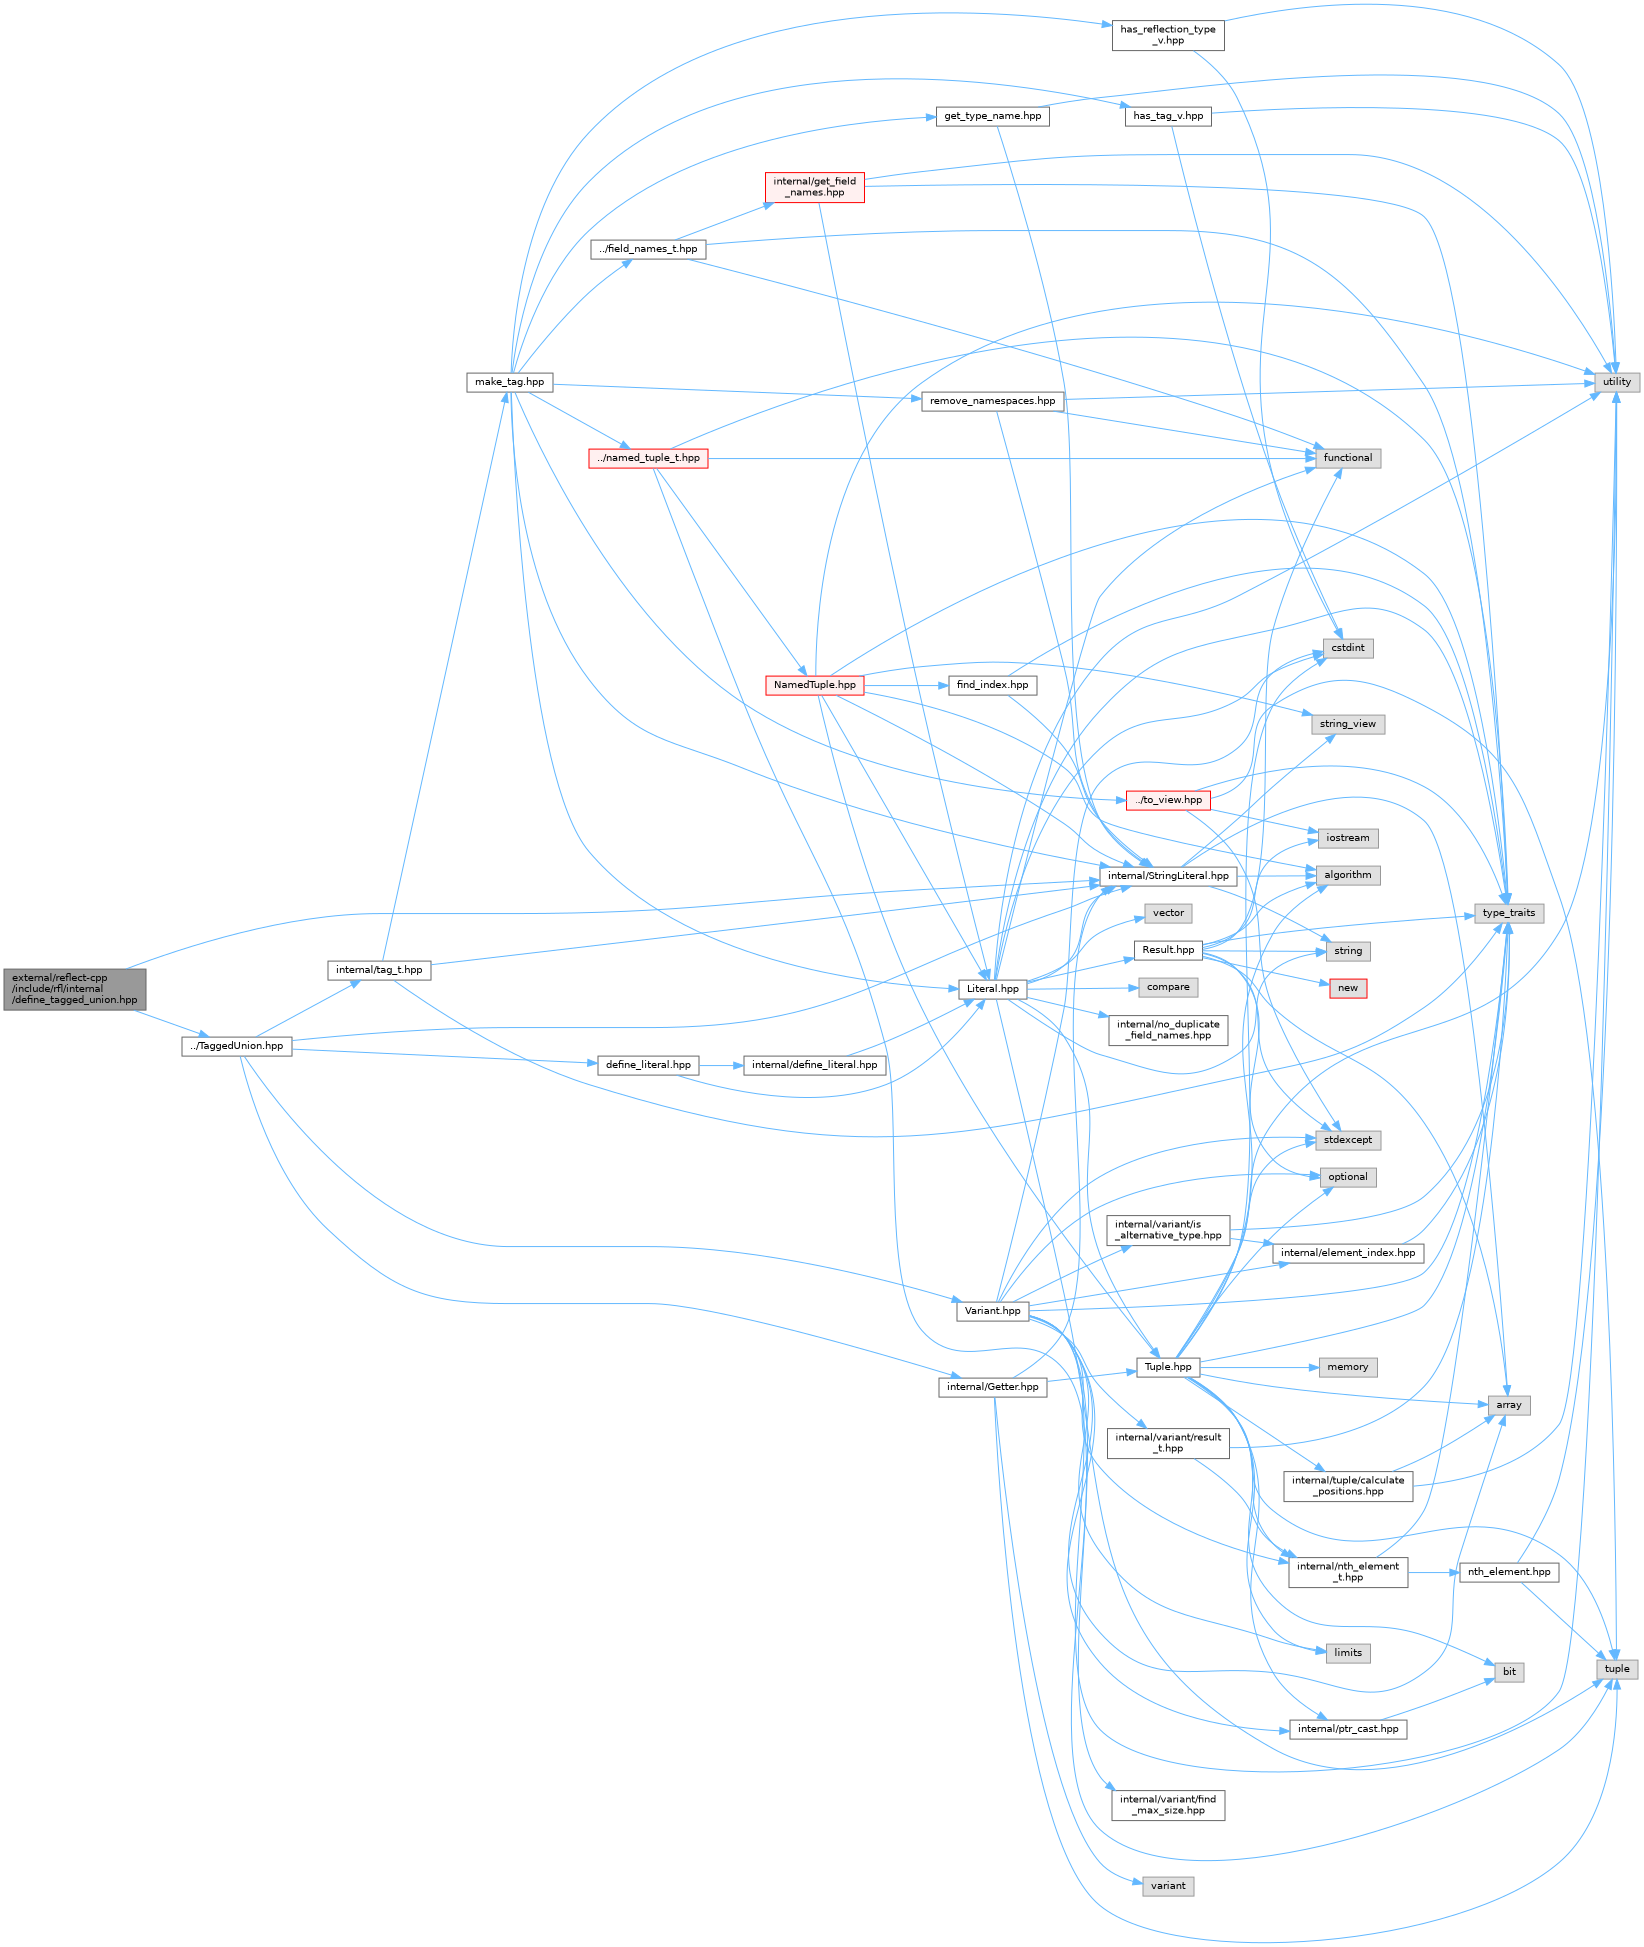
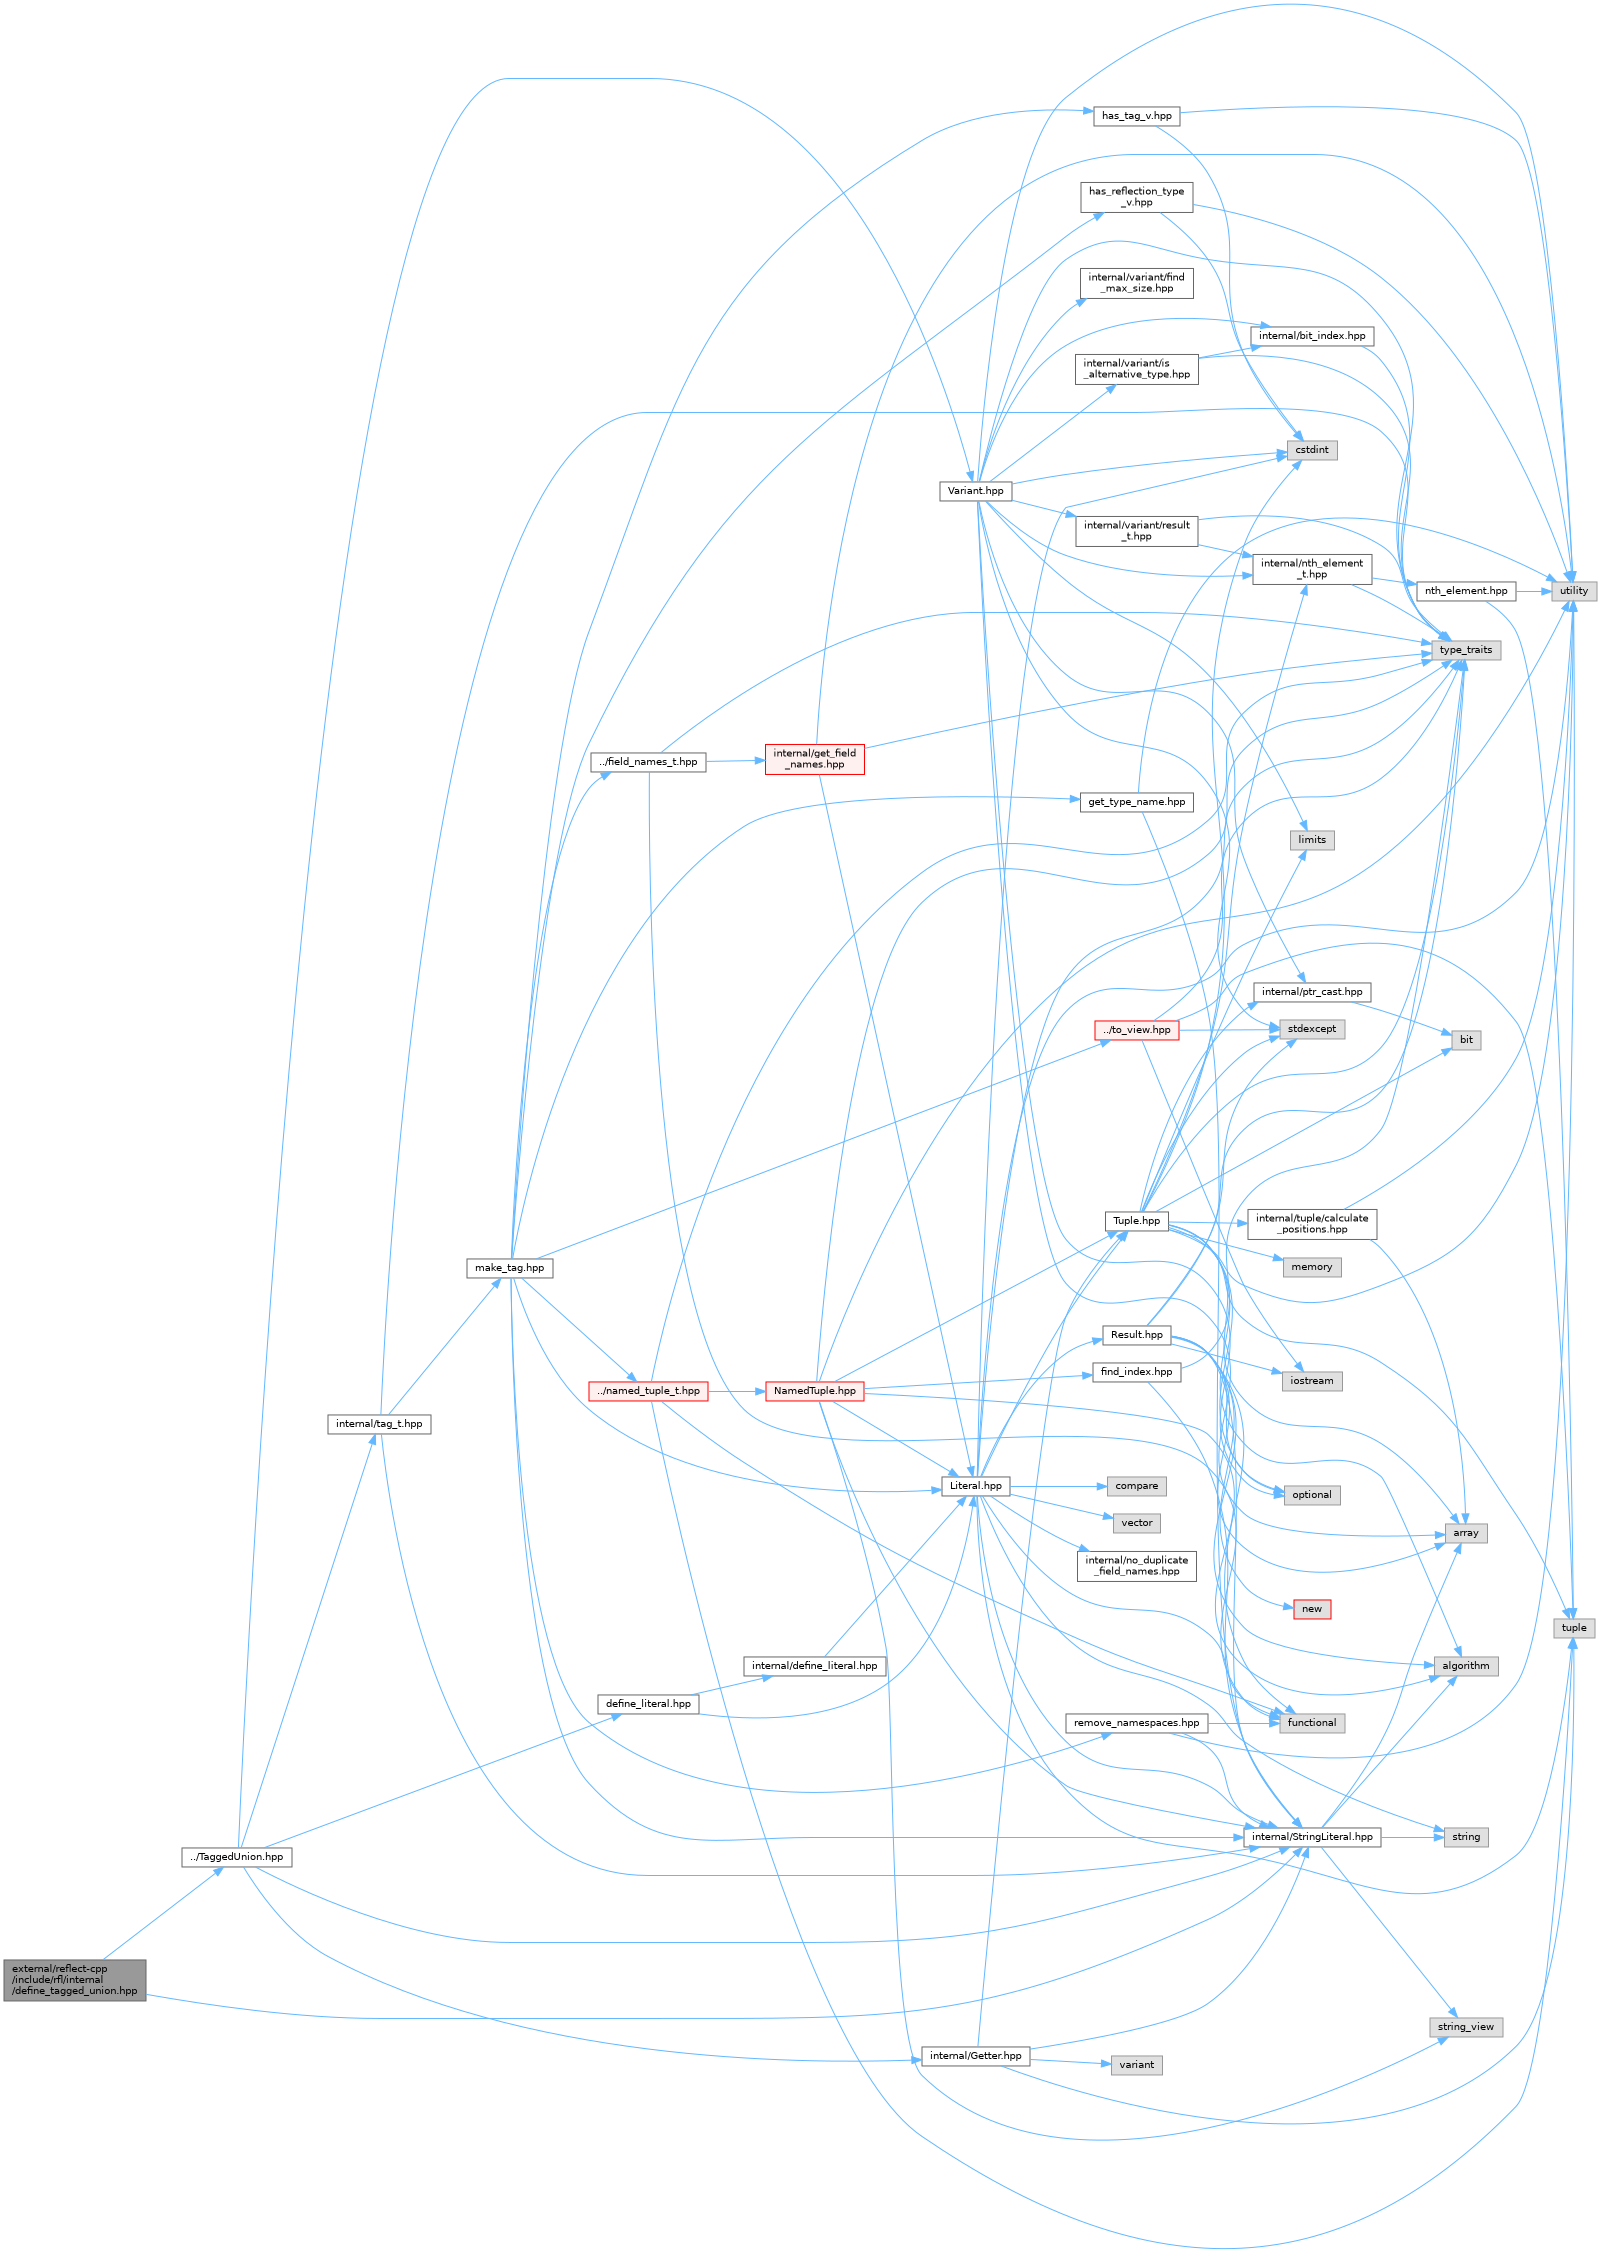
(1254, 951) -> (1235, 1585)
(1348, 1254) -> (1312, 336)
